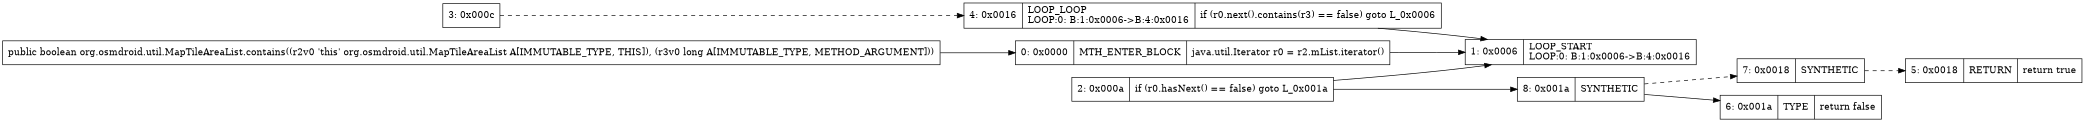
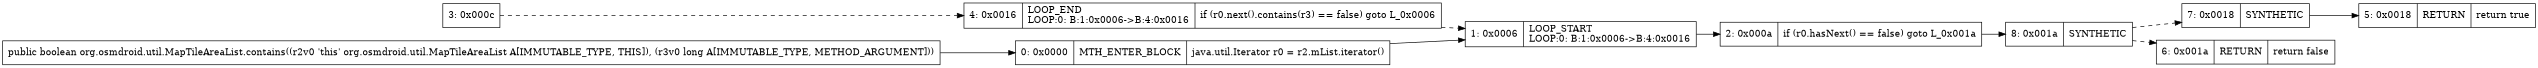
(1058, 10) -> (1055, 10)
(1429, 33) -> (1450, 28)
(1882, 71) -> (2331, 16)
(1409, 74) -> (1705, 34)
(1679, 97) -> (2141, 41)
(1796, 107) -> (2241, 52)
